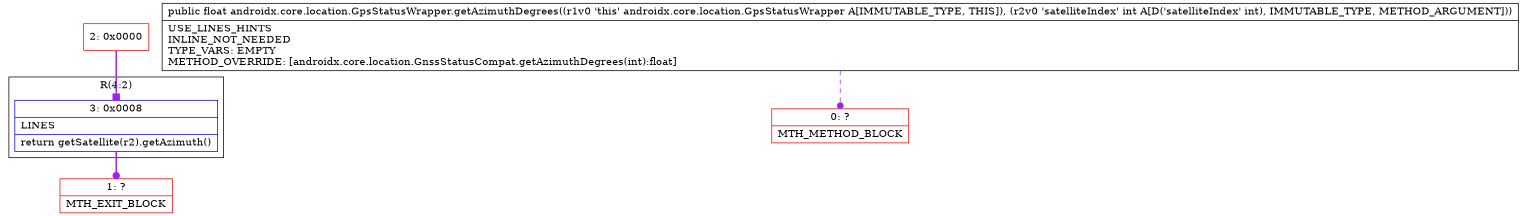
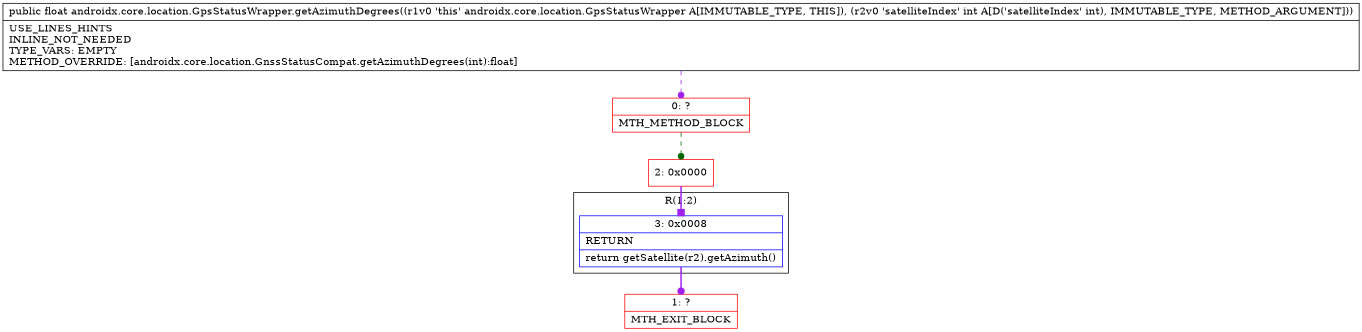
(116, 86) -> (681, 201)
(38, 125) -> (610, 241)
none -> (681, 143)
